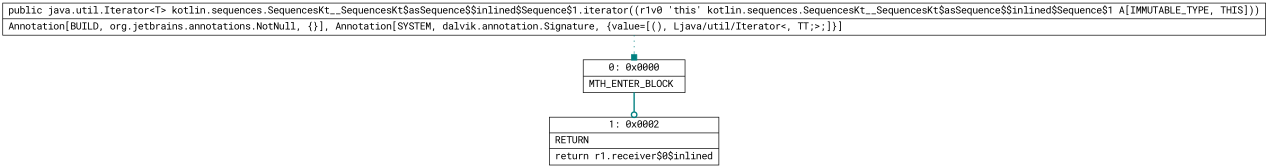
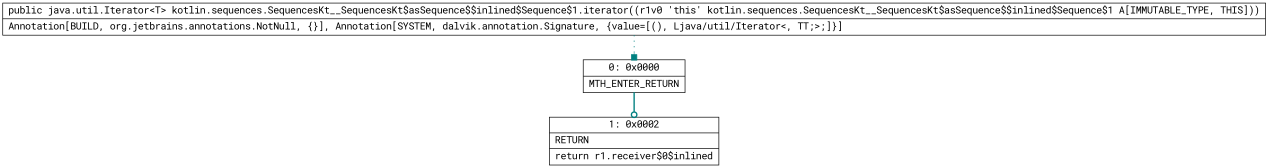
(631, 84) -> (634, 84)
